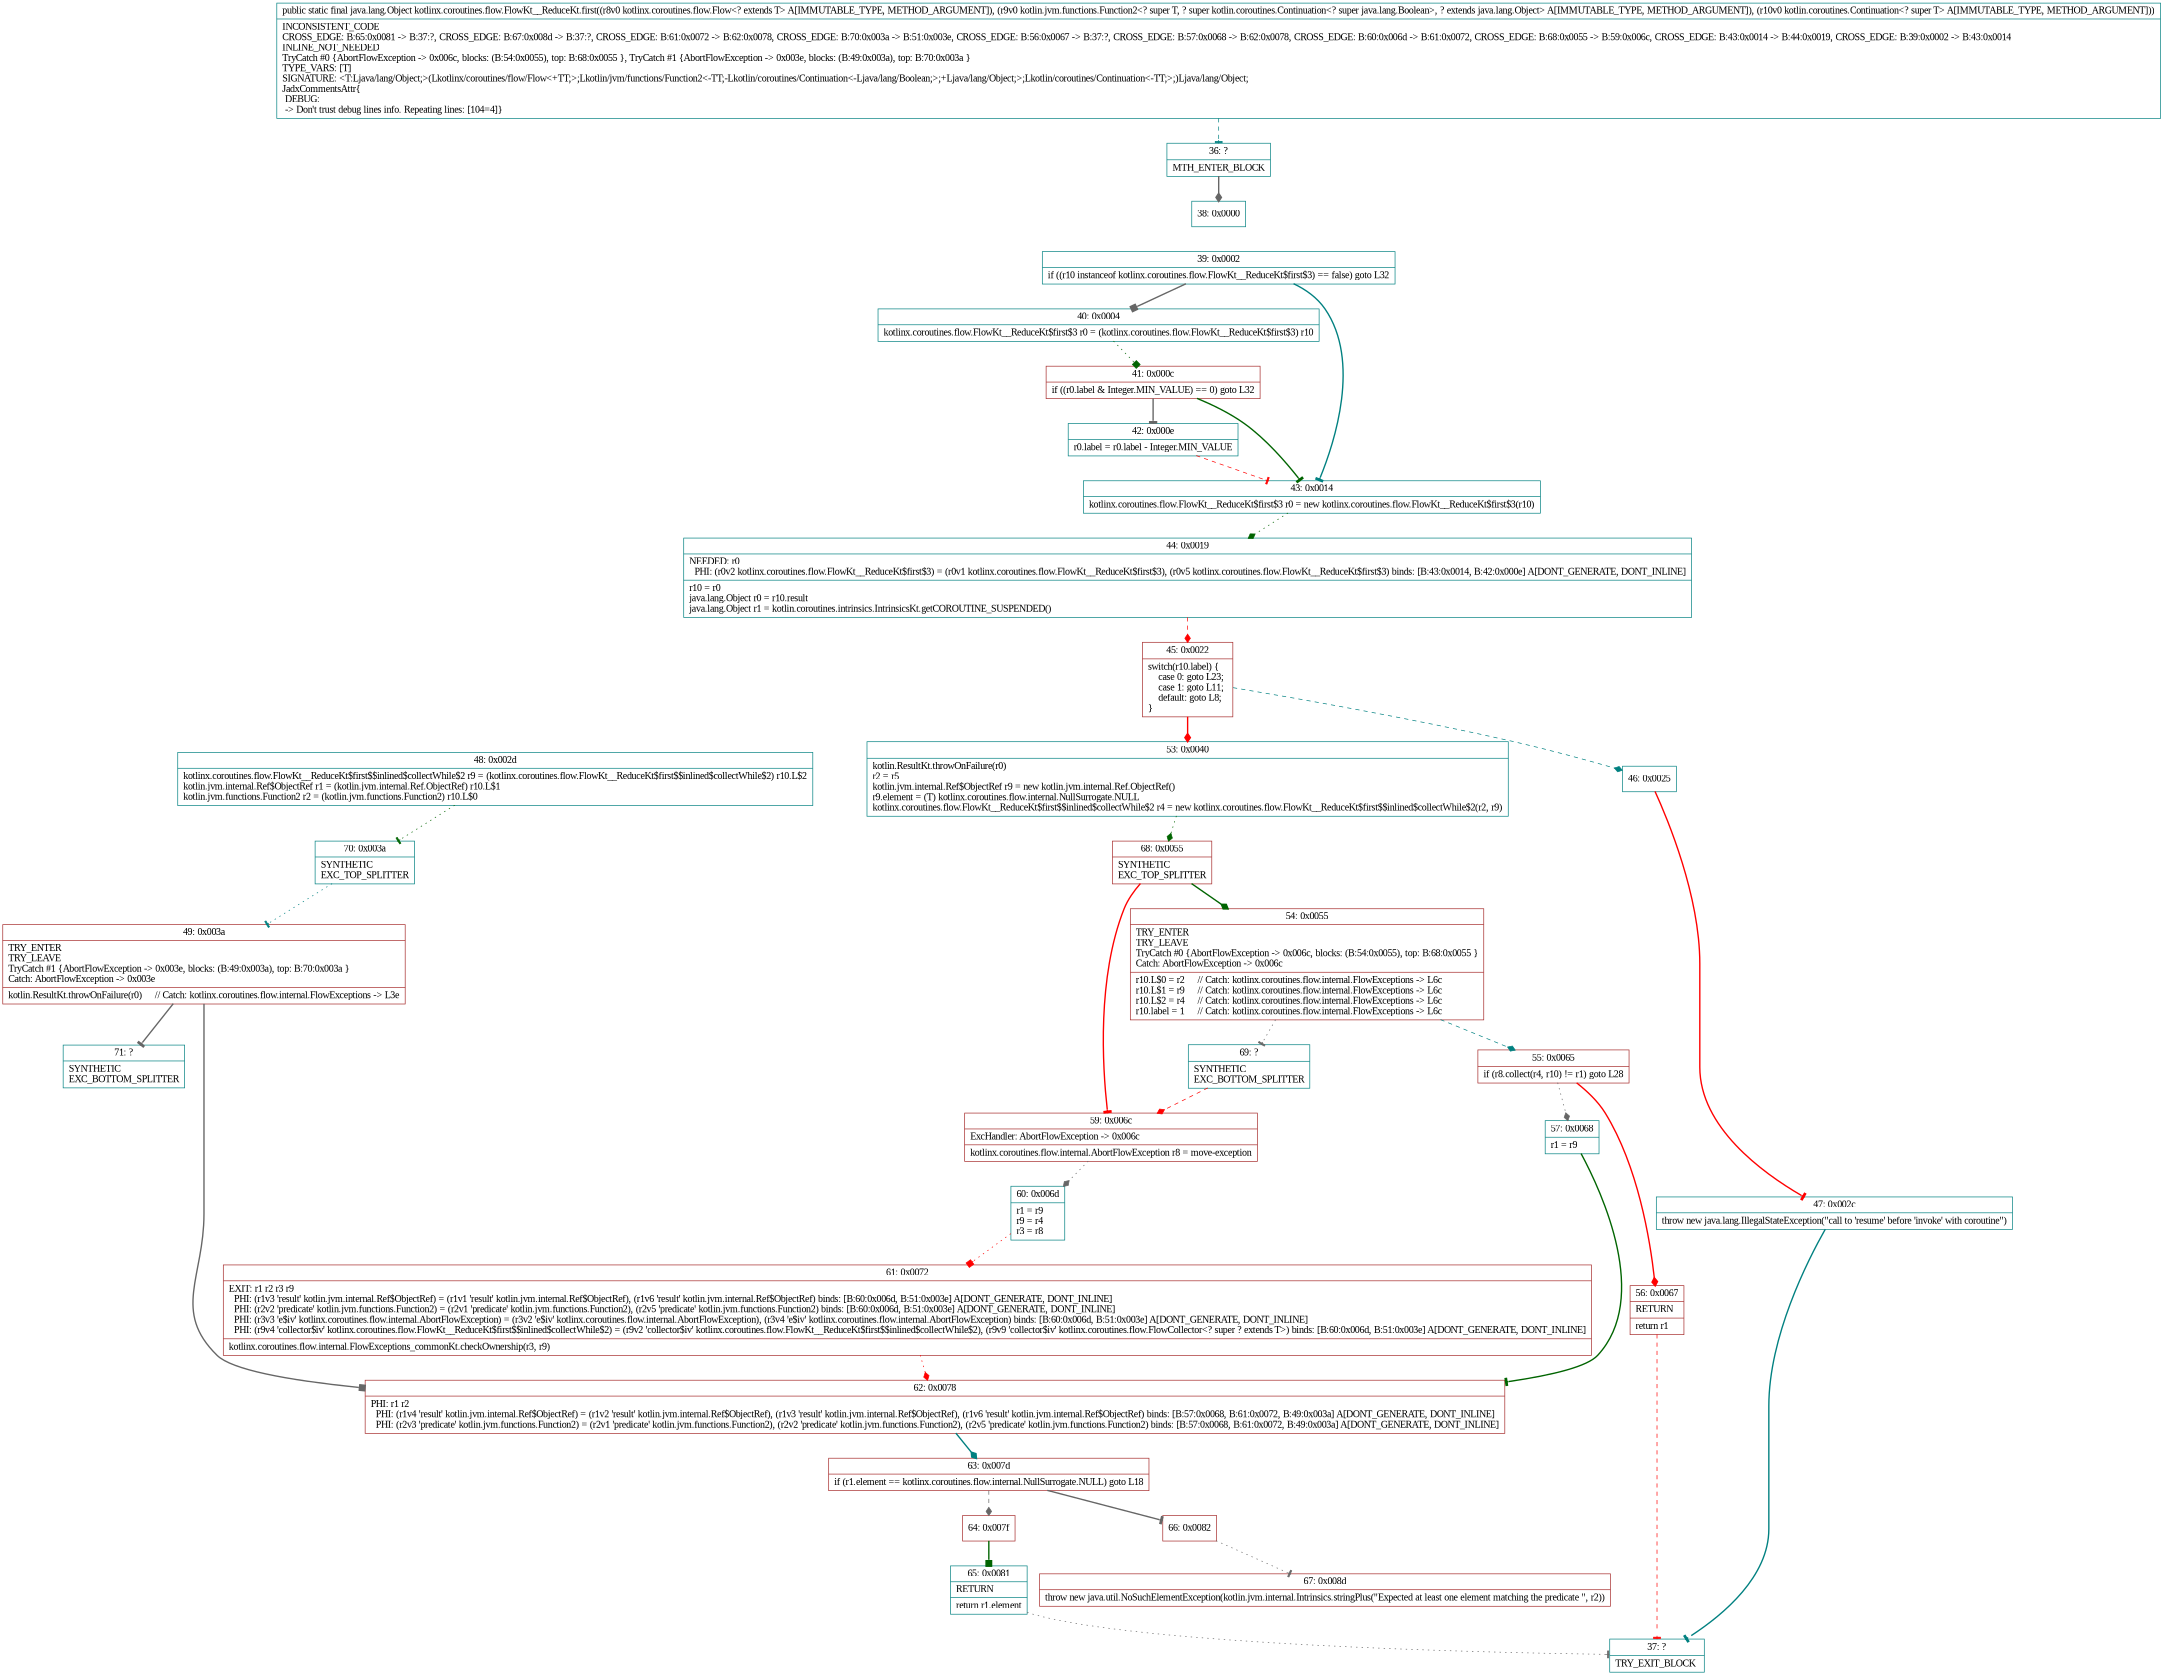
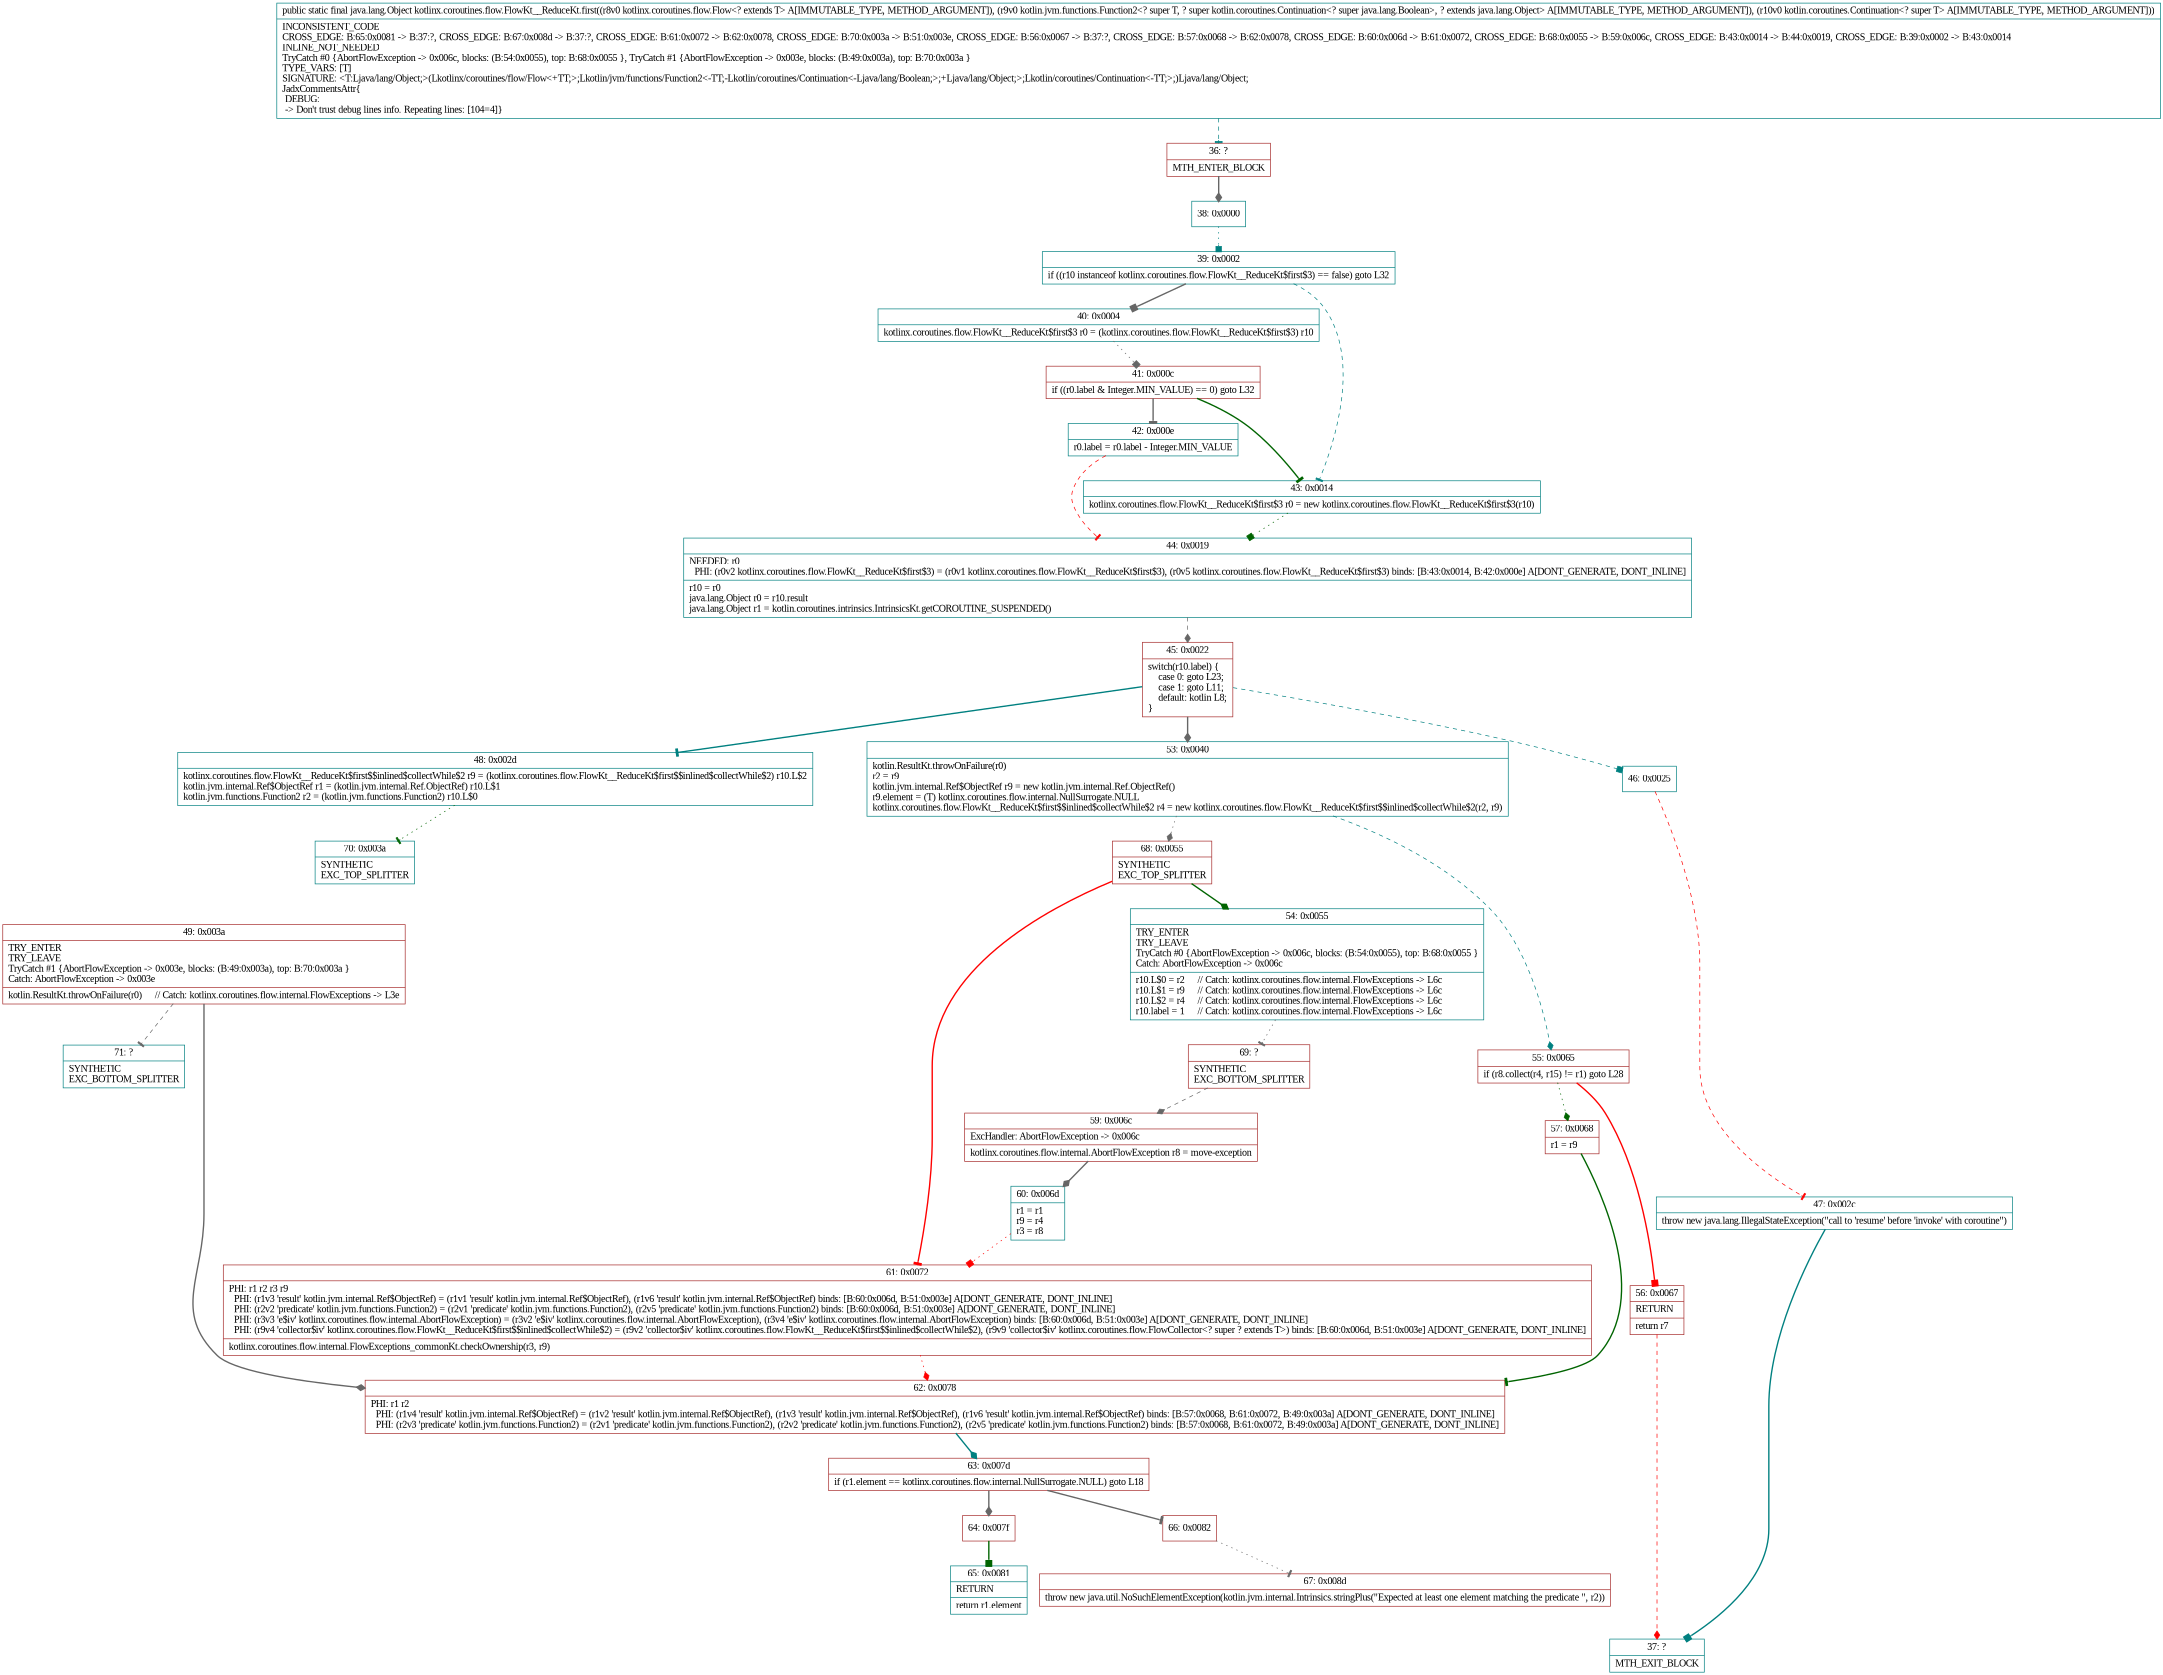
(1219, 160) -> (1219, 160)
none -> (1219, 236)
(1123, 351) -> (1123, 351)
(1343, 373) -> (1343, 373)
(1231, 468) -> (1072, 493)
(1272, 523) -> (1272, 523)
(1188, 626) -> (1188, 626)
(1185, 698) -> (1188, 698)
none -> (911, 719)
(1426, 723) -> (1426, 723)
(1188, 725) -> (1188, 725)
(886, 777) -> (886, 777)
(1174, 825) -> (1174, 825)
(301, 903) -> none
(1307, 964) -> (1307, 964)
(1105, 993) -> (938, 1029)
(1700, 1011) -> (1700, 1011)
(158, 1023) -> (158, 1023)
(1474, 1033) -> (1477, 896)
(1249, 1066) -> (1249, 1066)
(1553, 1074) -> (1553, 1074)
(1562, 1098) -> (1562, 1098)
(1186, 1099) -> (1186, 1099)
(1572, 1137) -> (1572, 1137)
(1079, 1171) -> (1079, 1171)
(1632, 1173) -> (1632, 1173)
(1030, 1211) -> (1030, 1211)
(200, 1256) -> (200, 1256)
(263, 1289) -> (260, 1289)
(1652, 1326) -> (1652, 1326)
(1769, 1442) -> (1769, 1442)
(1657, 1482) -> (1657, 1482)
(989, 1499) -> (989, 1499)
(1315, 1645) -> none
(1656, 1664) -> (1657, 1664)
